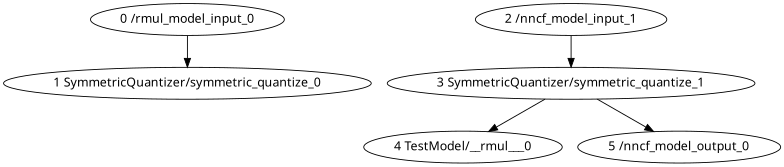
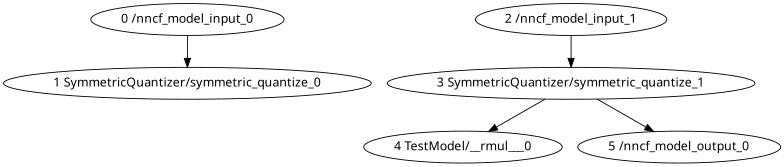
(187, 19) -> (187, 19)
